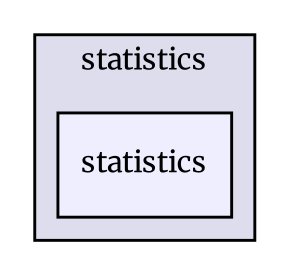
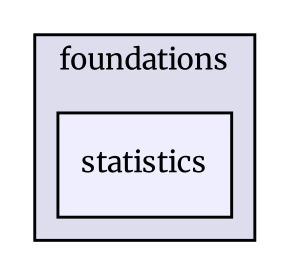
(145, 62) -> (145, 62)
